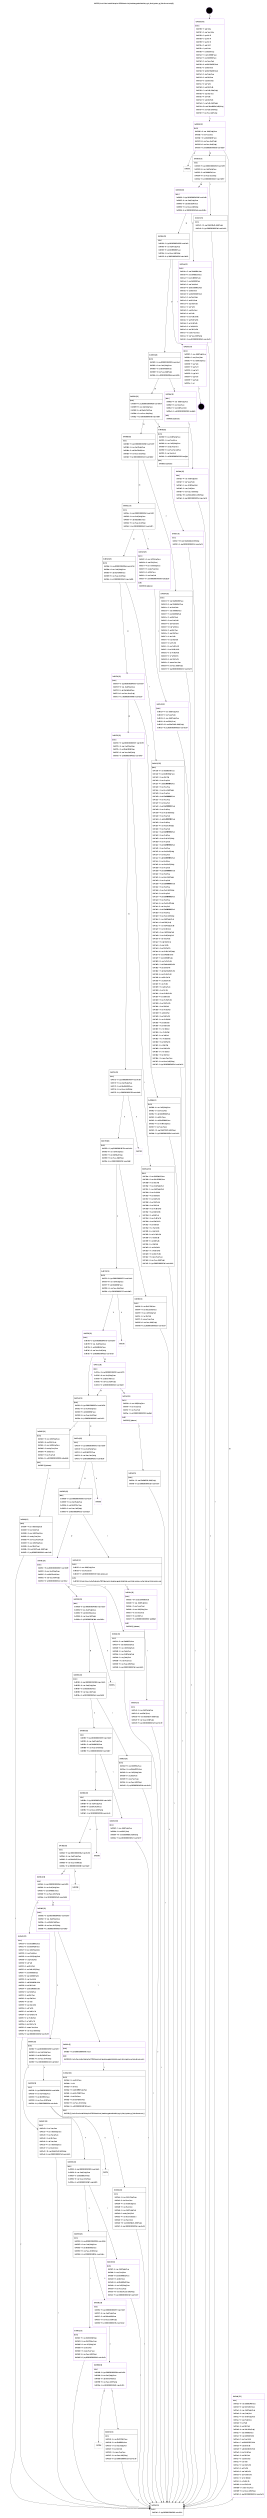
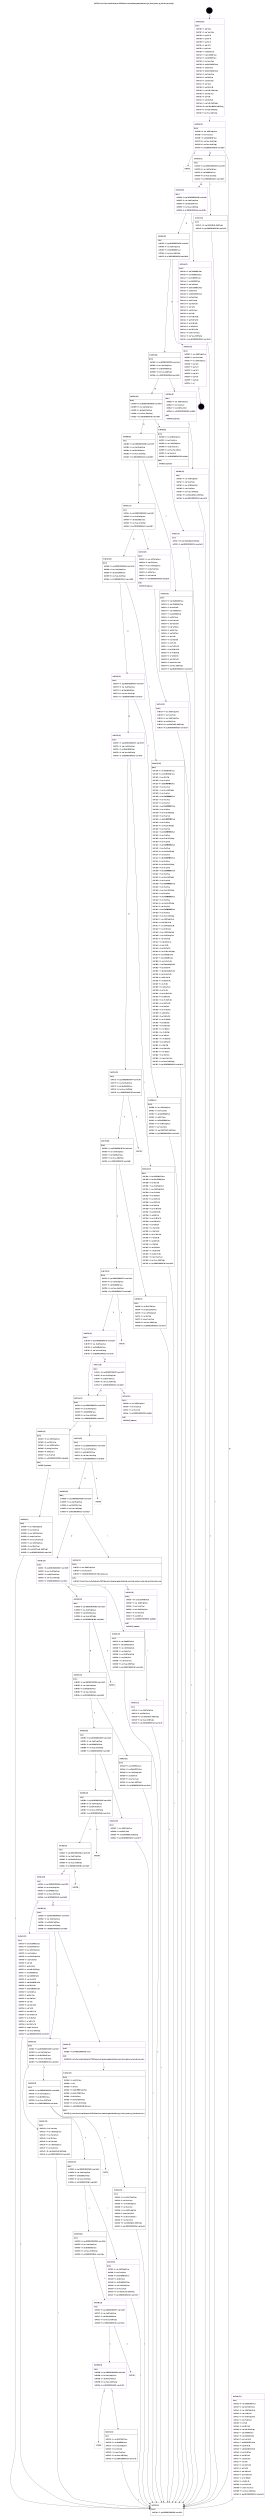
(144, 1479) -> none
(90, 2344) -> none
none -> (132, 2375)
